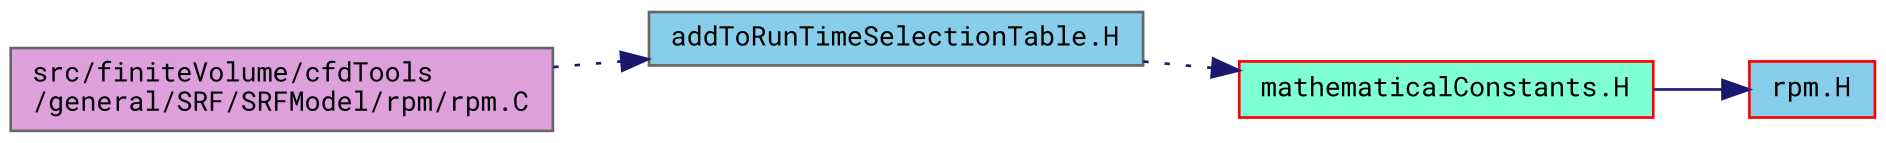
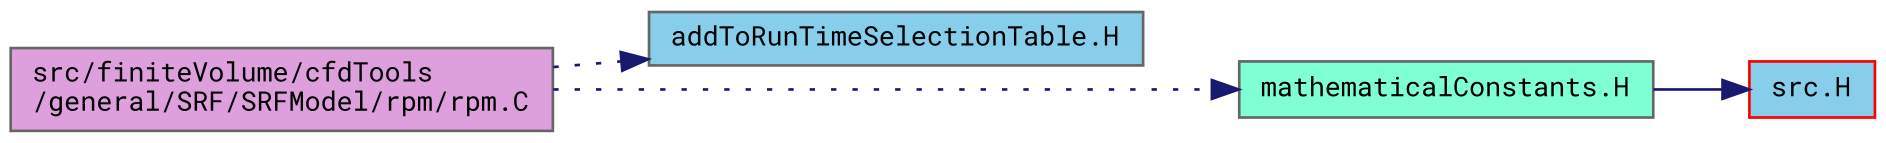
(1178, 65) -> (882, 89)
(1446, 89) -> (1446, 89)
(1812, 89) -> (1812, 89)
